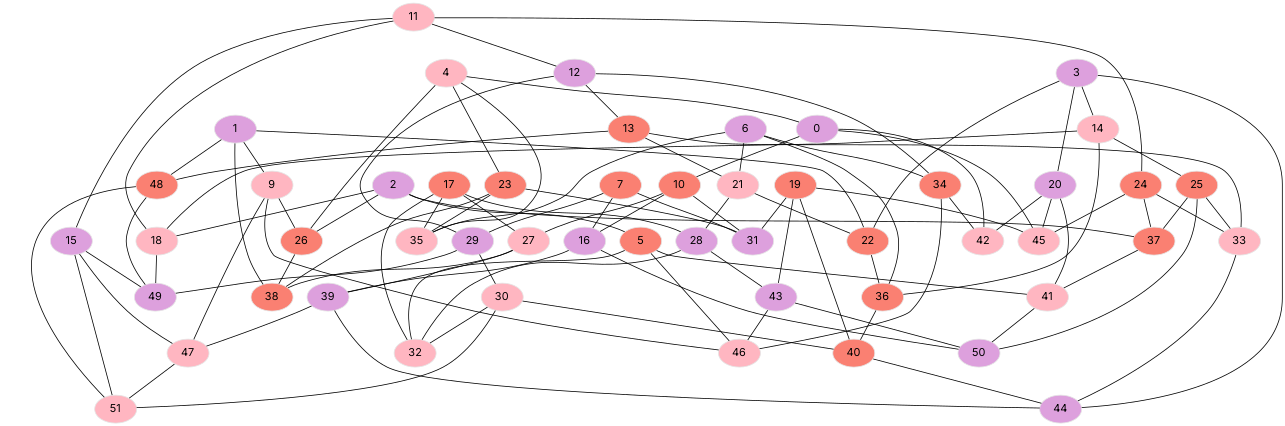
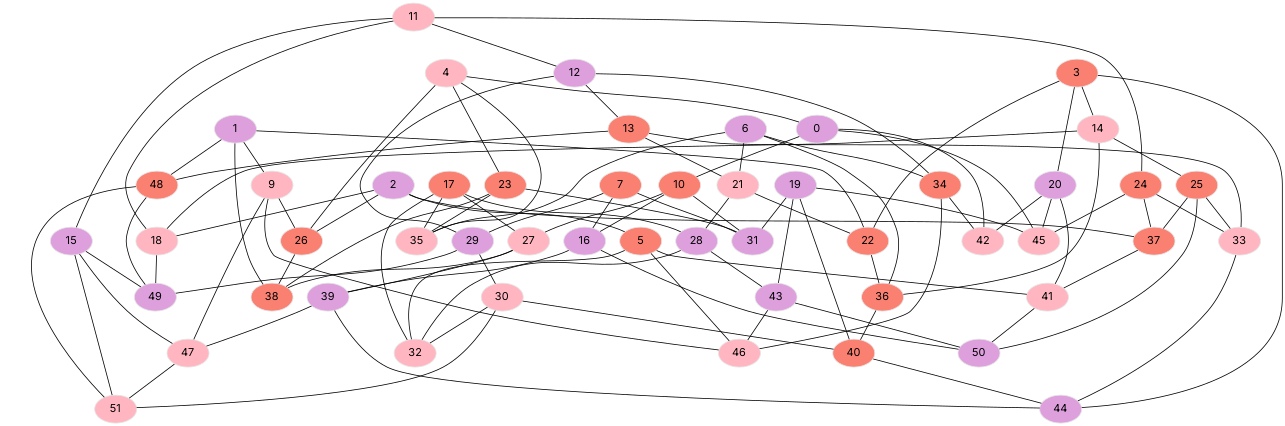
(1077, 73) -> (1077, 73)
(795, 185) -> (795, 185)
